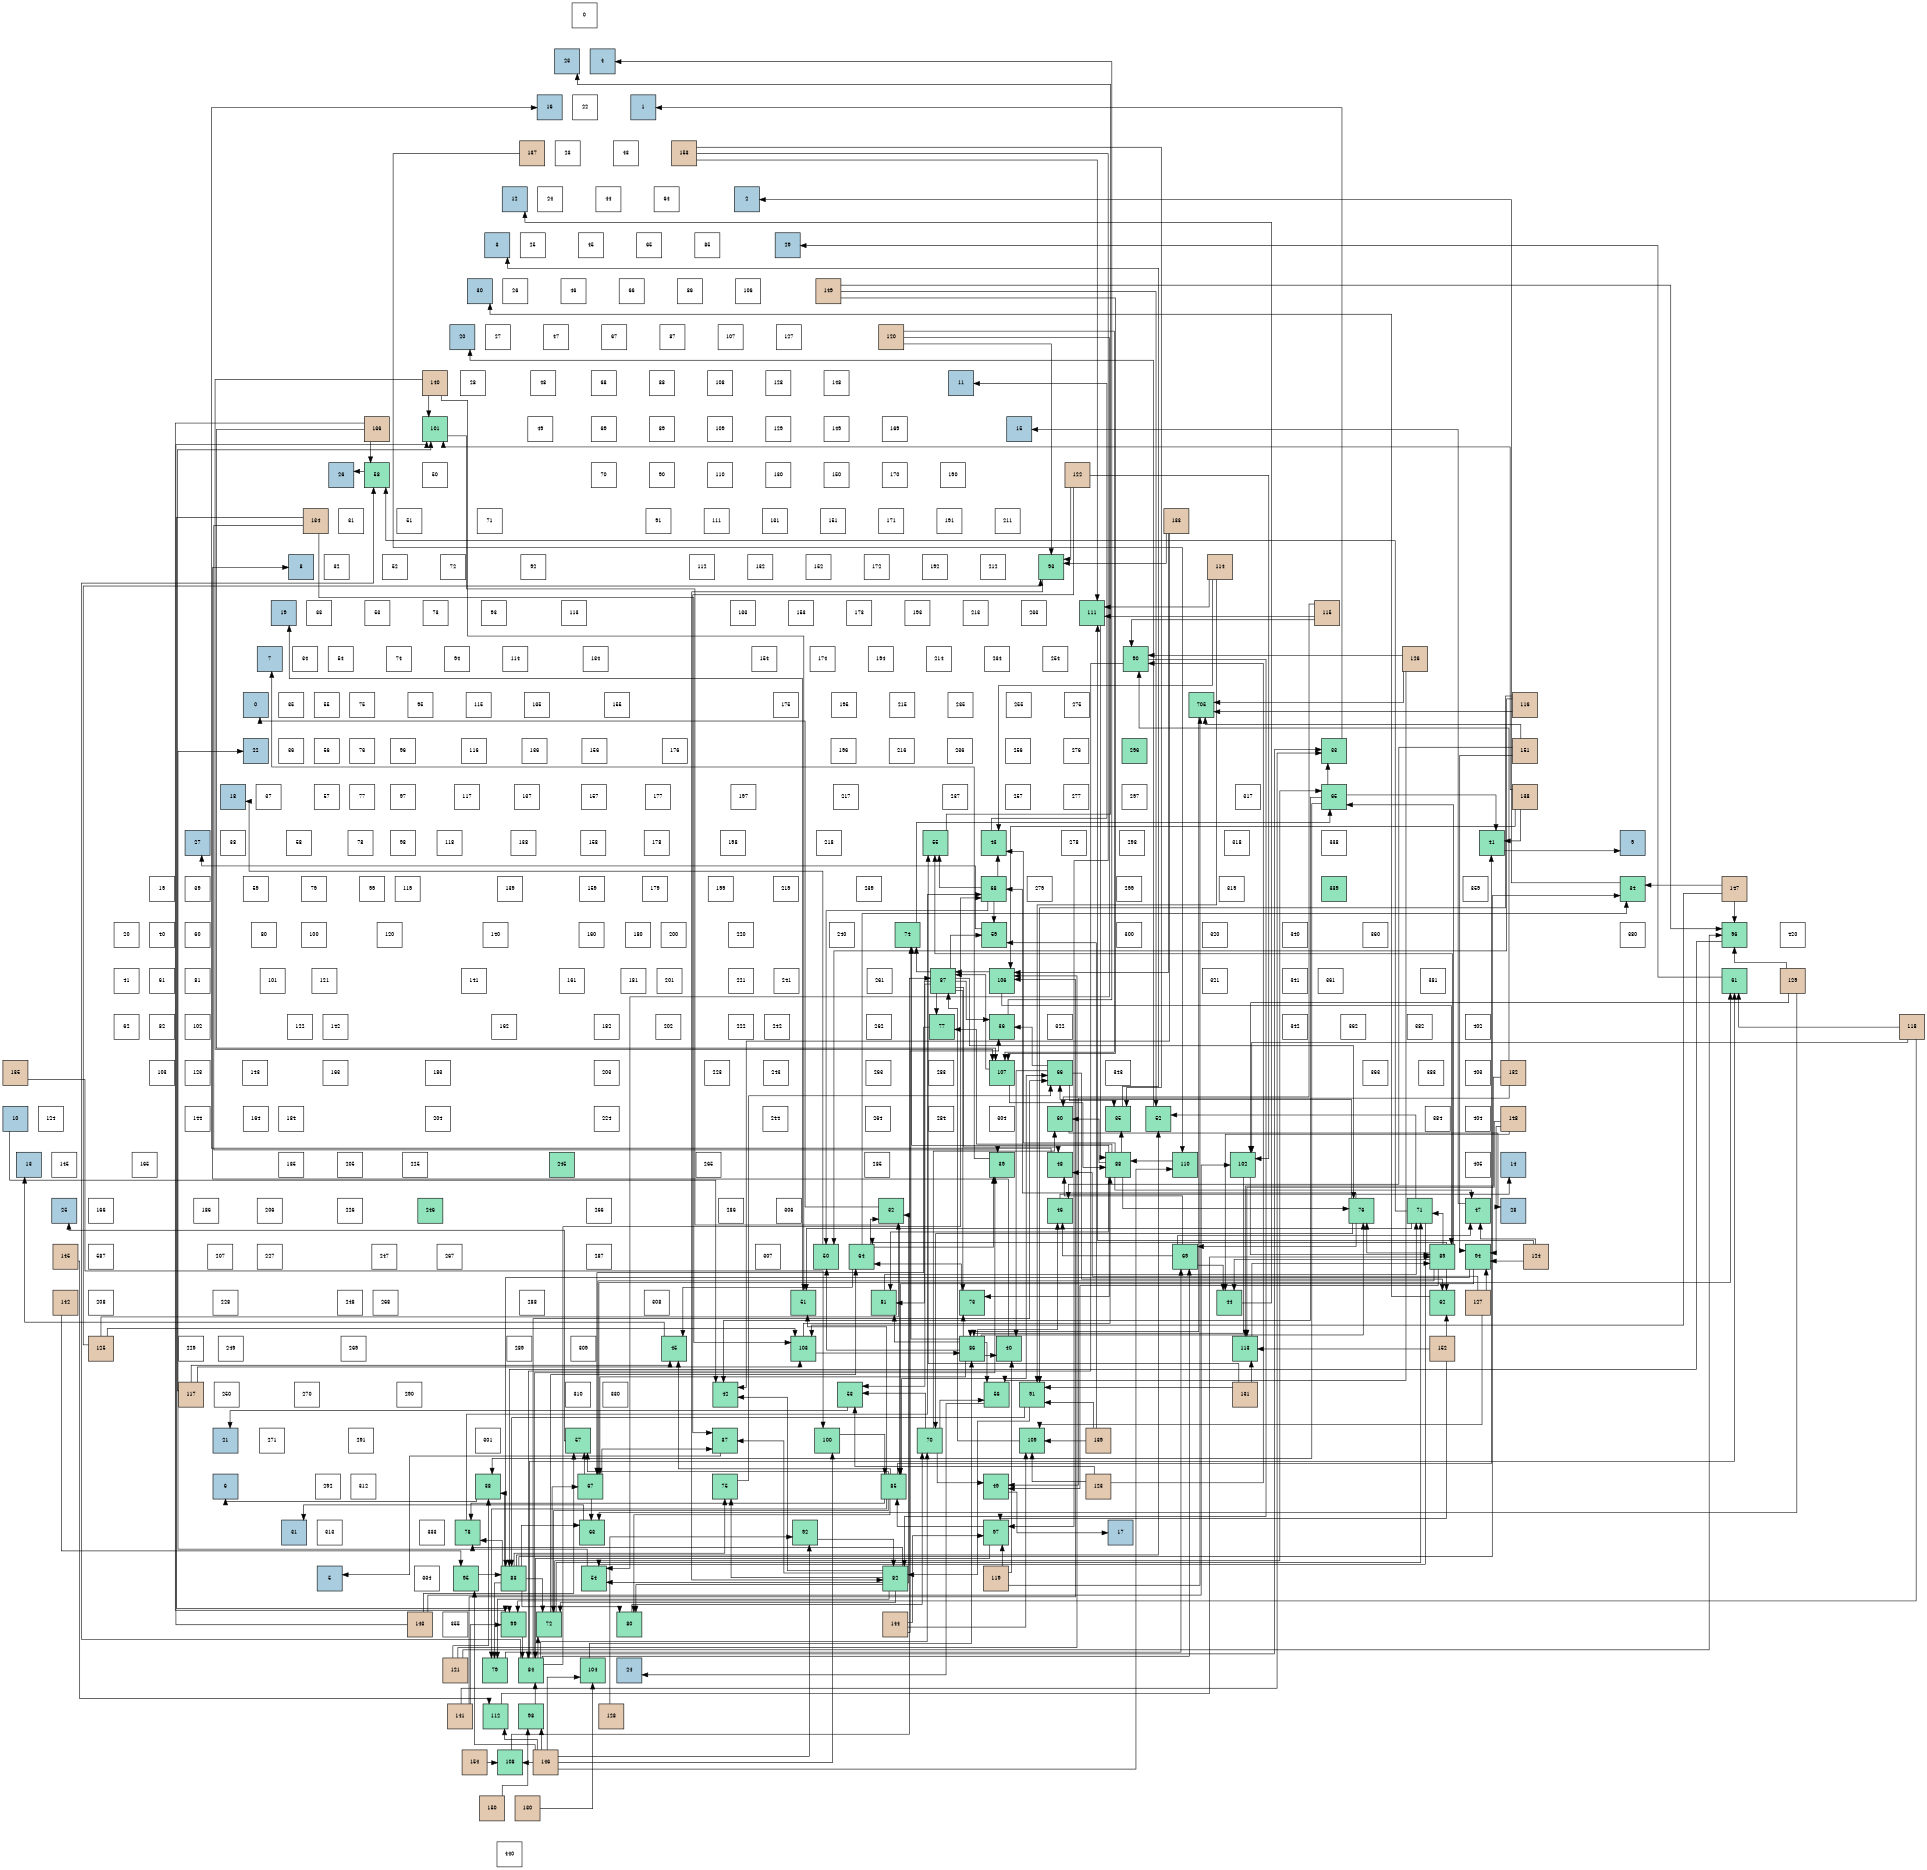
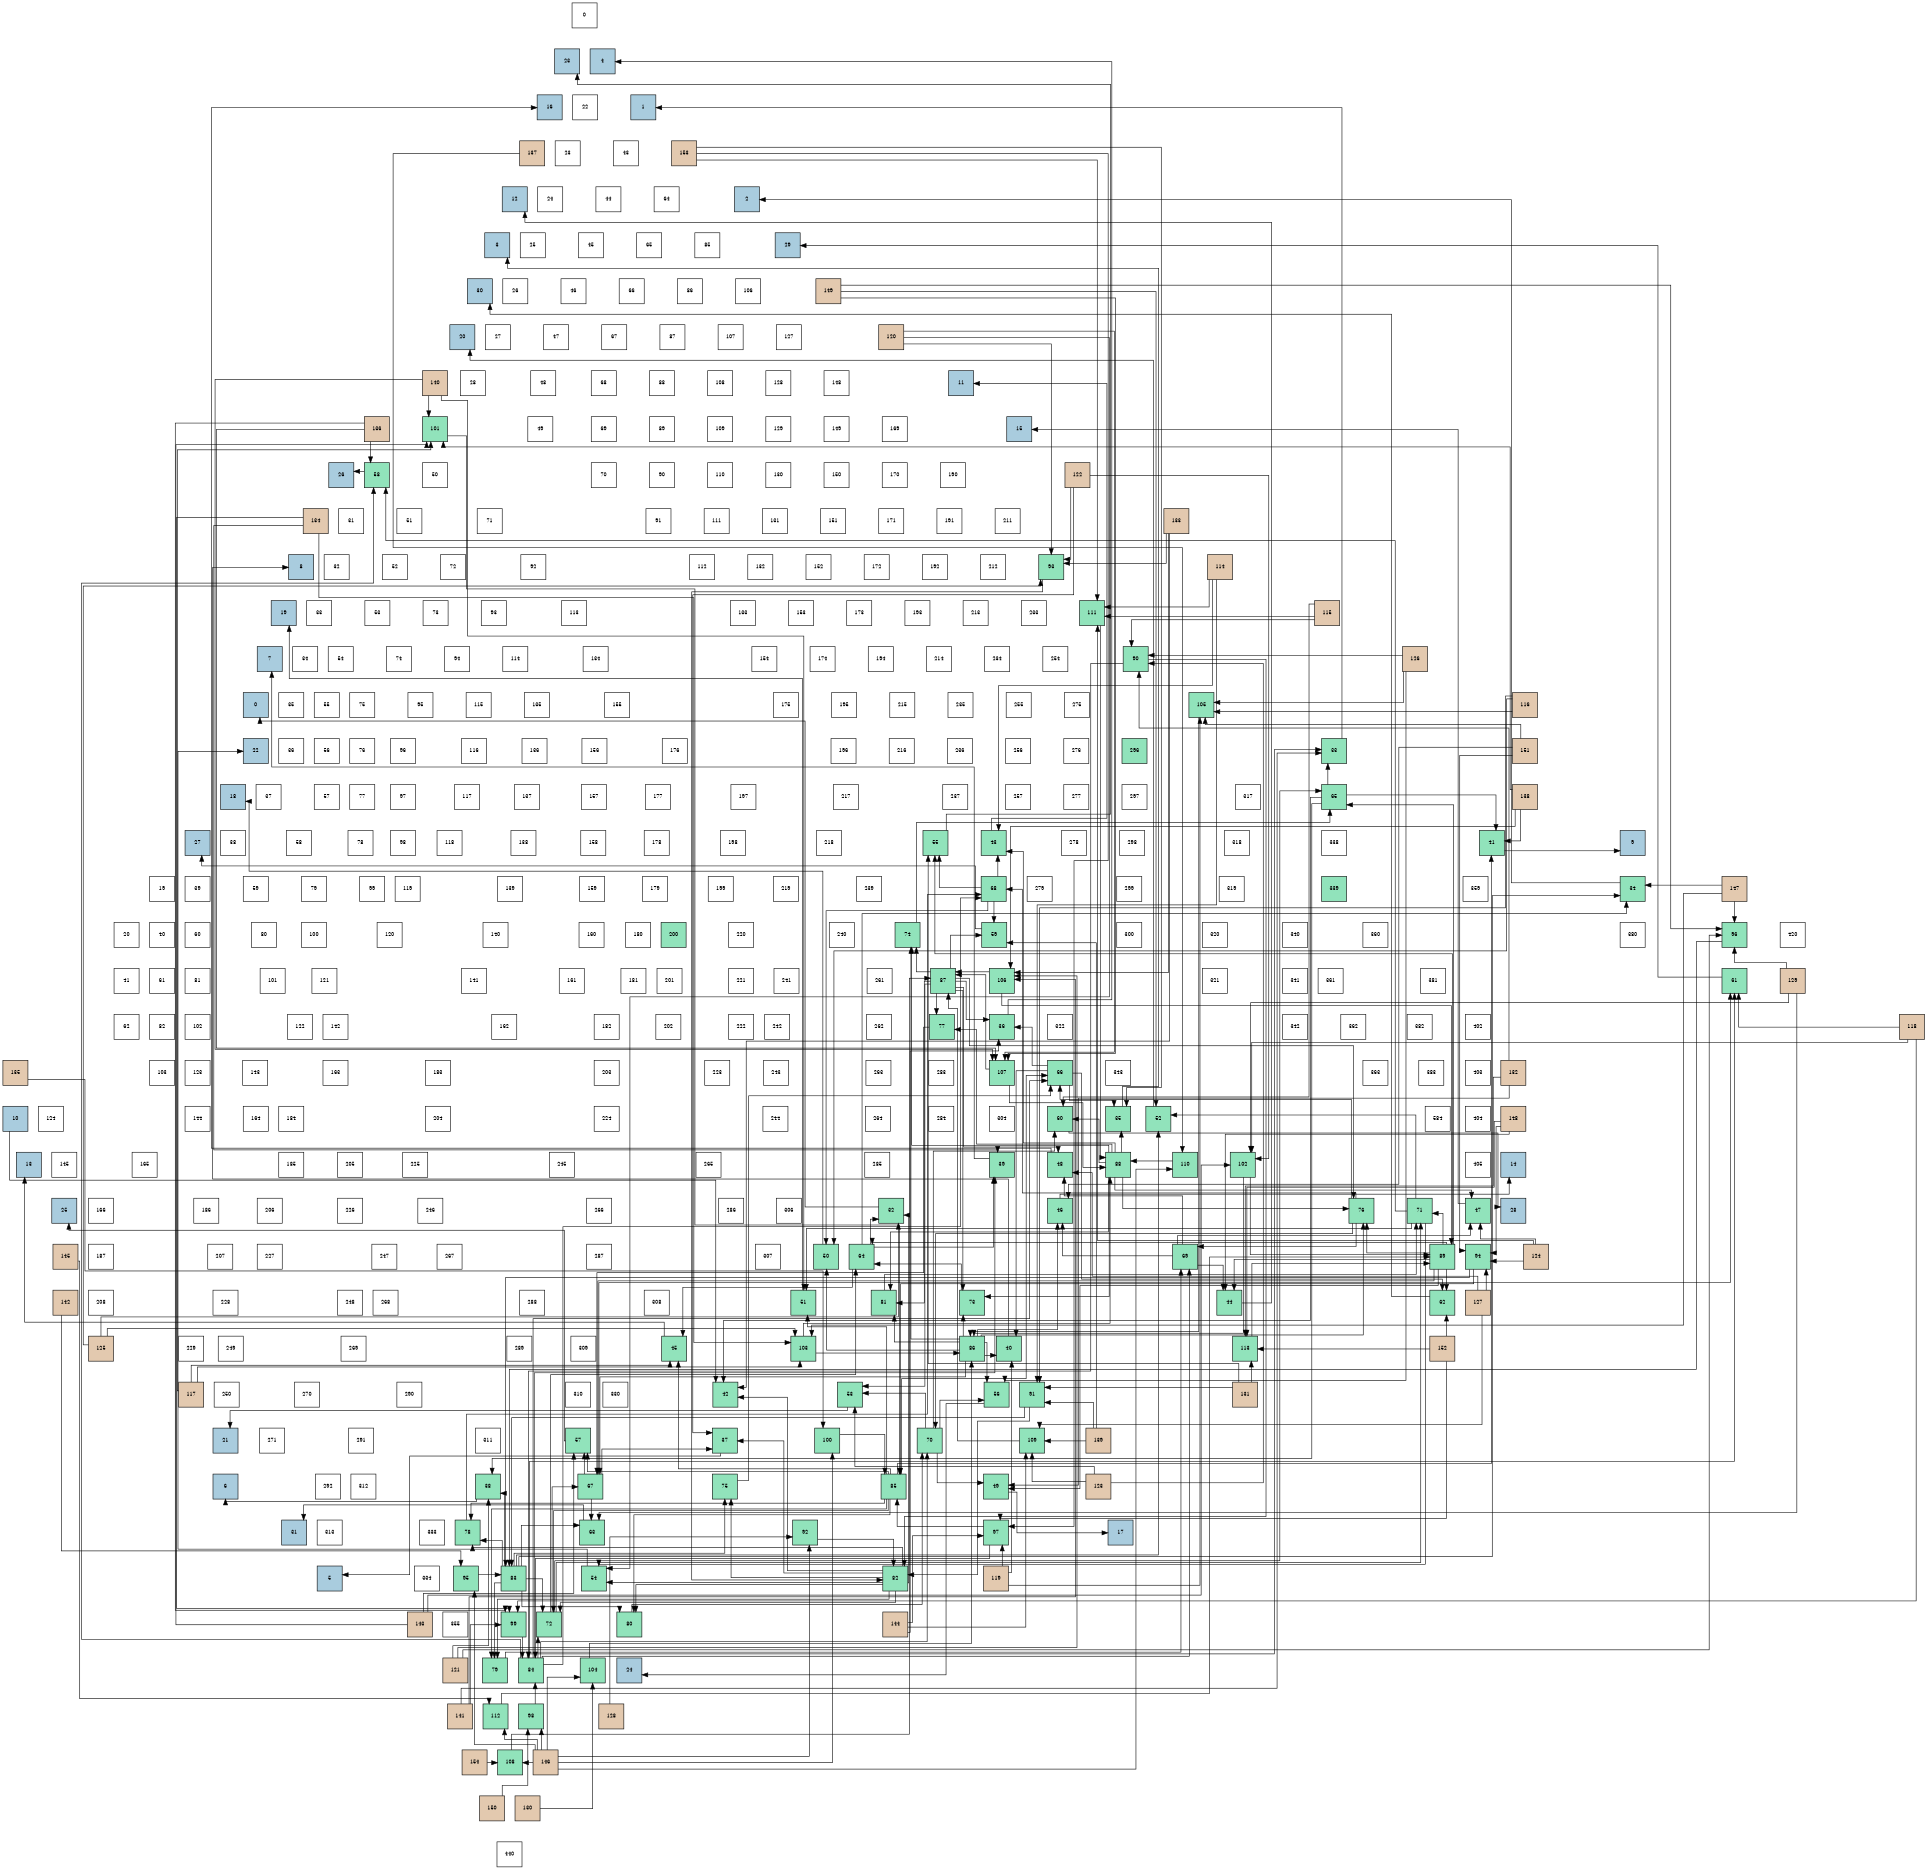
(1201, 705) -> (1201, 705)
(674, 935) -> (674, 935)
(1438, 1119) -> (1438, 1119)
(562, 1165) -> (562, 1165)
(430, 1211) -> (430, 1211)
(101, 1257) -> (101, 1257)
(488, 1441) -> (488, 1441)
